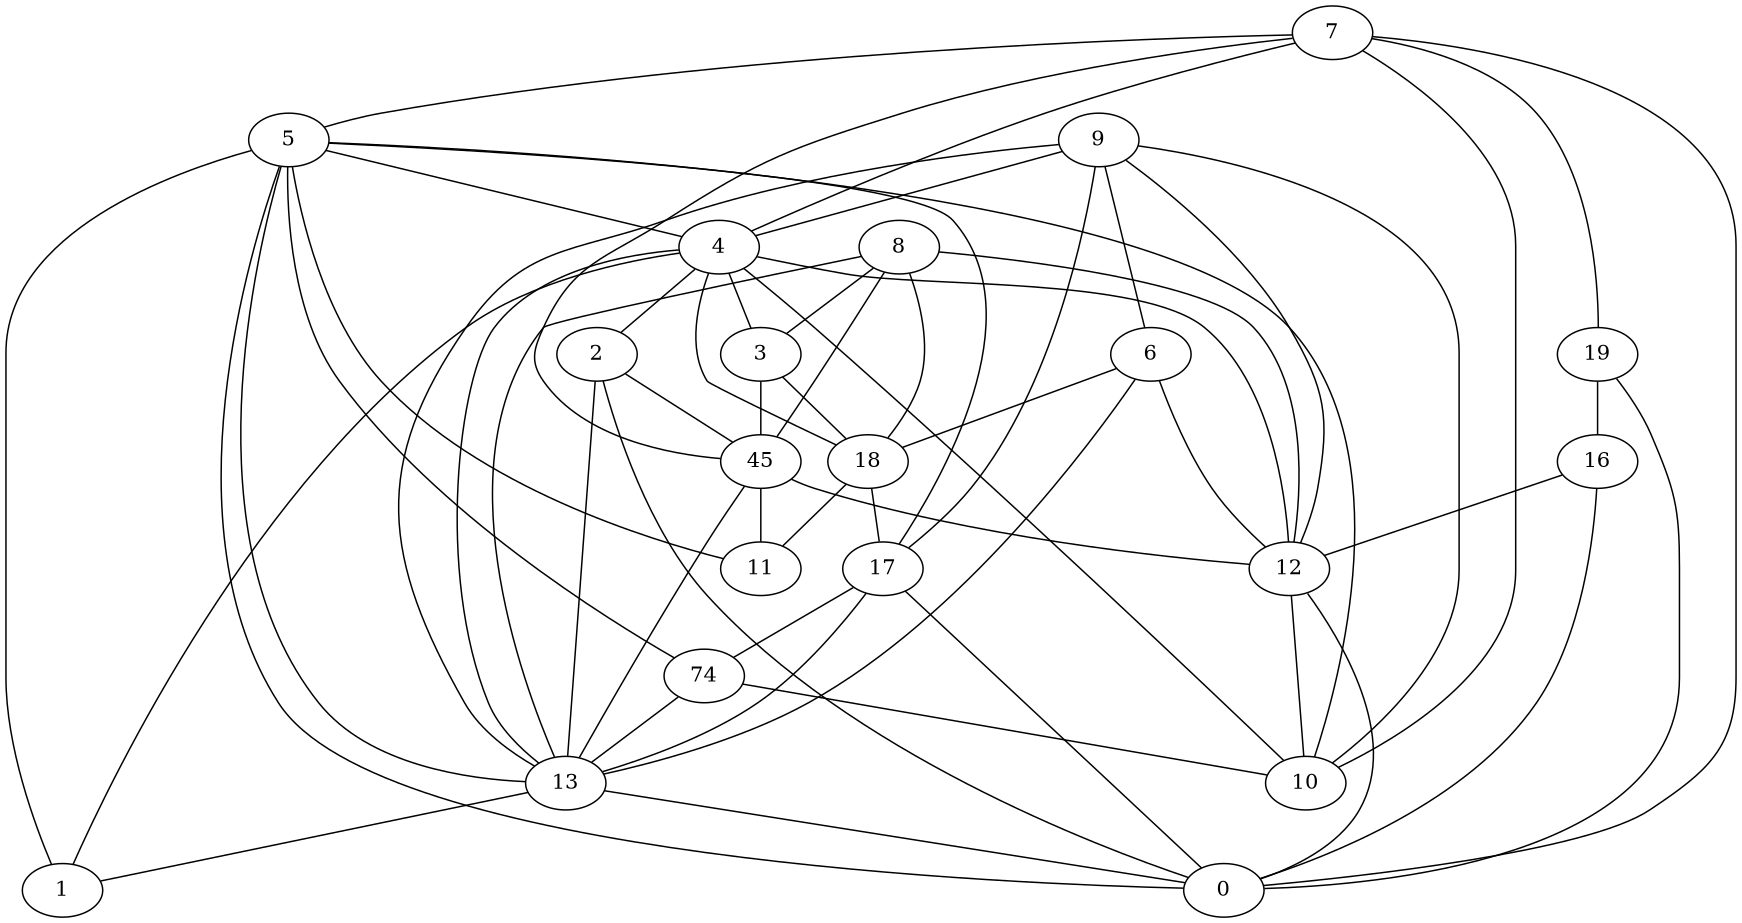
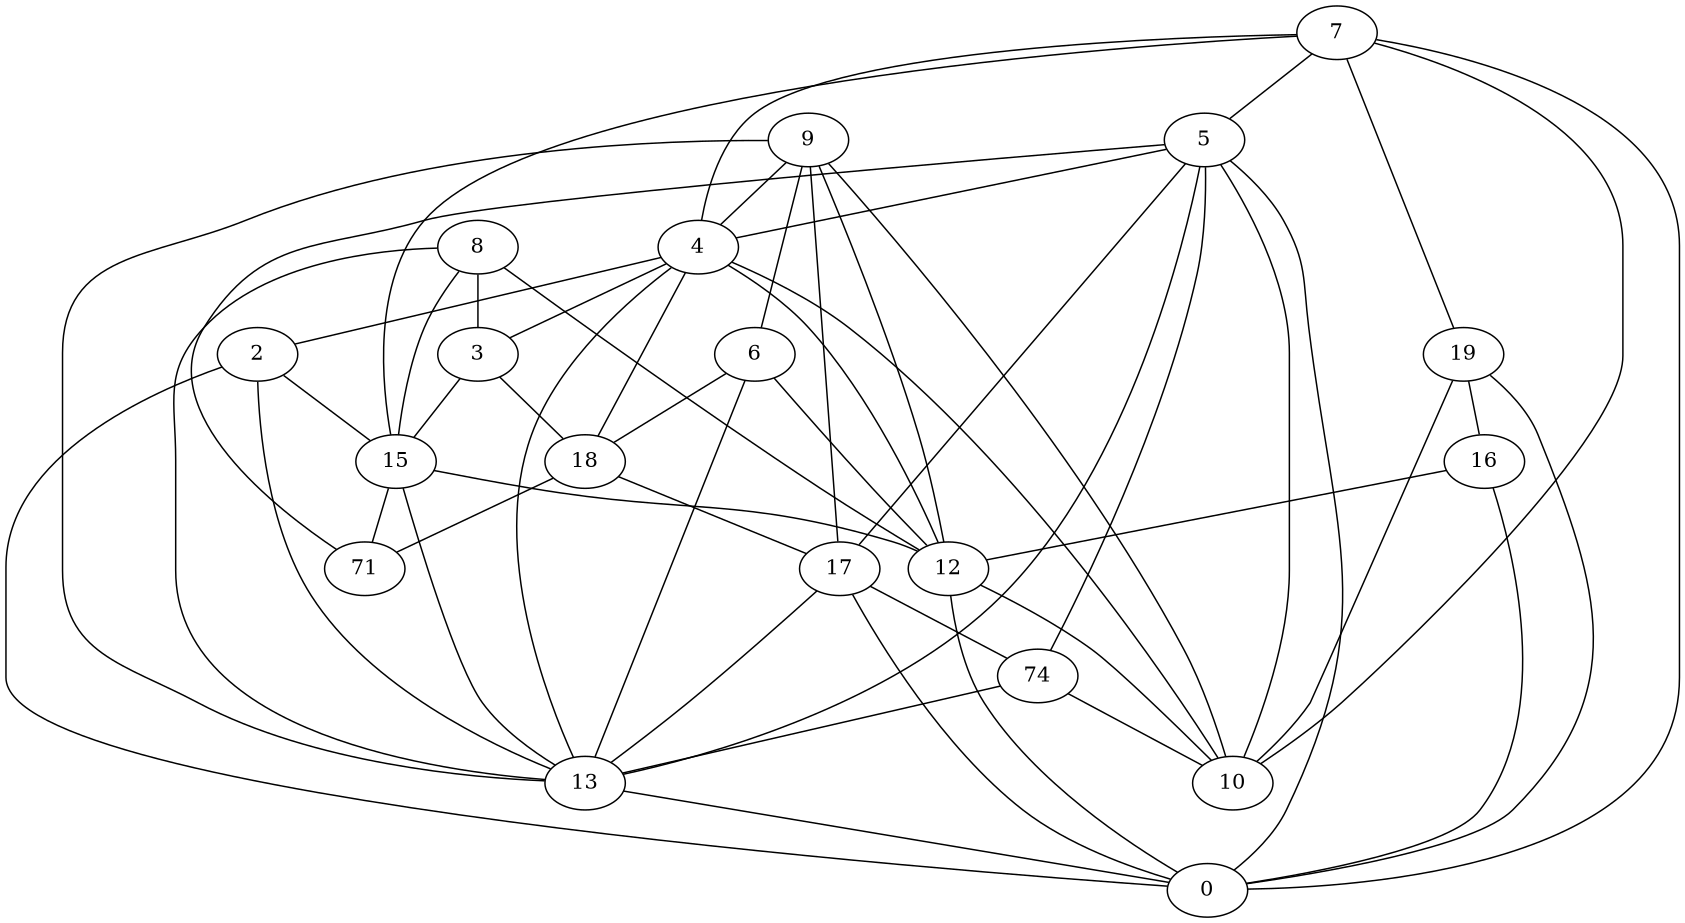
(924, 359) -> none
(761, 462) -> (396, 462)
(761, 569) -> (365, 569)
none -> (1366, 578)
(63, 890) -> none
